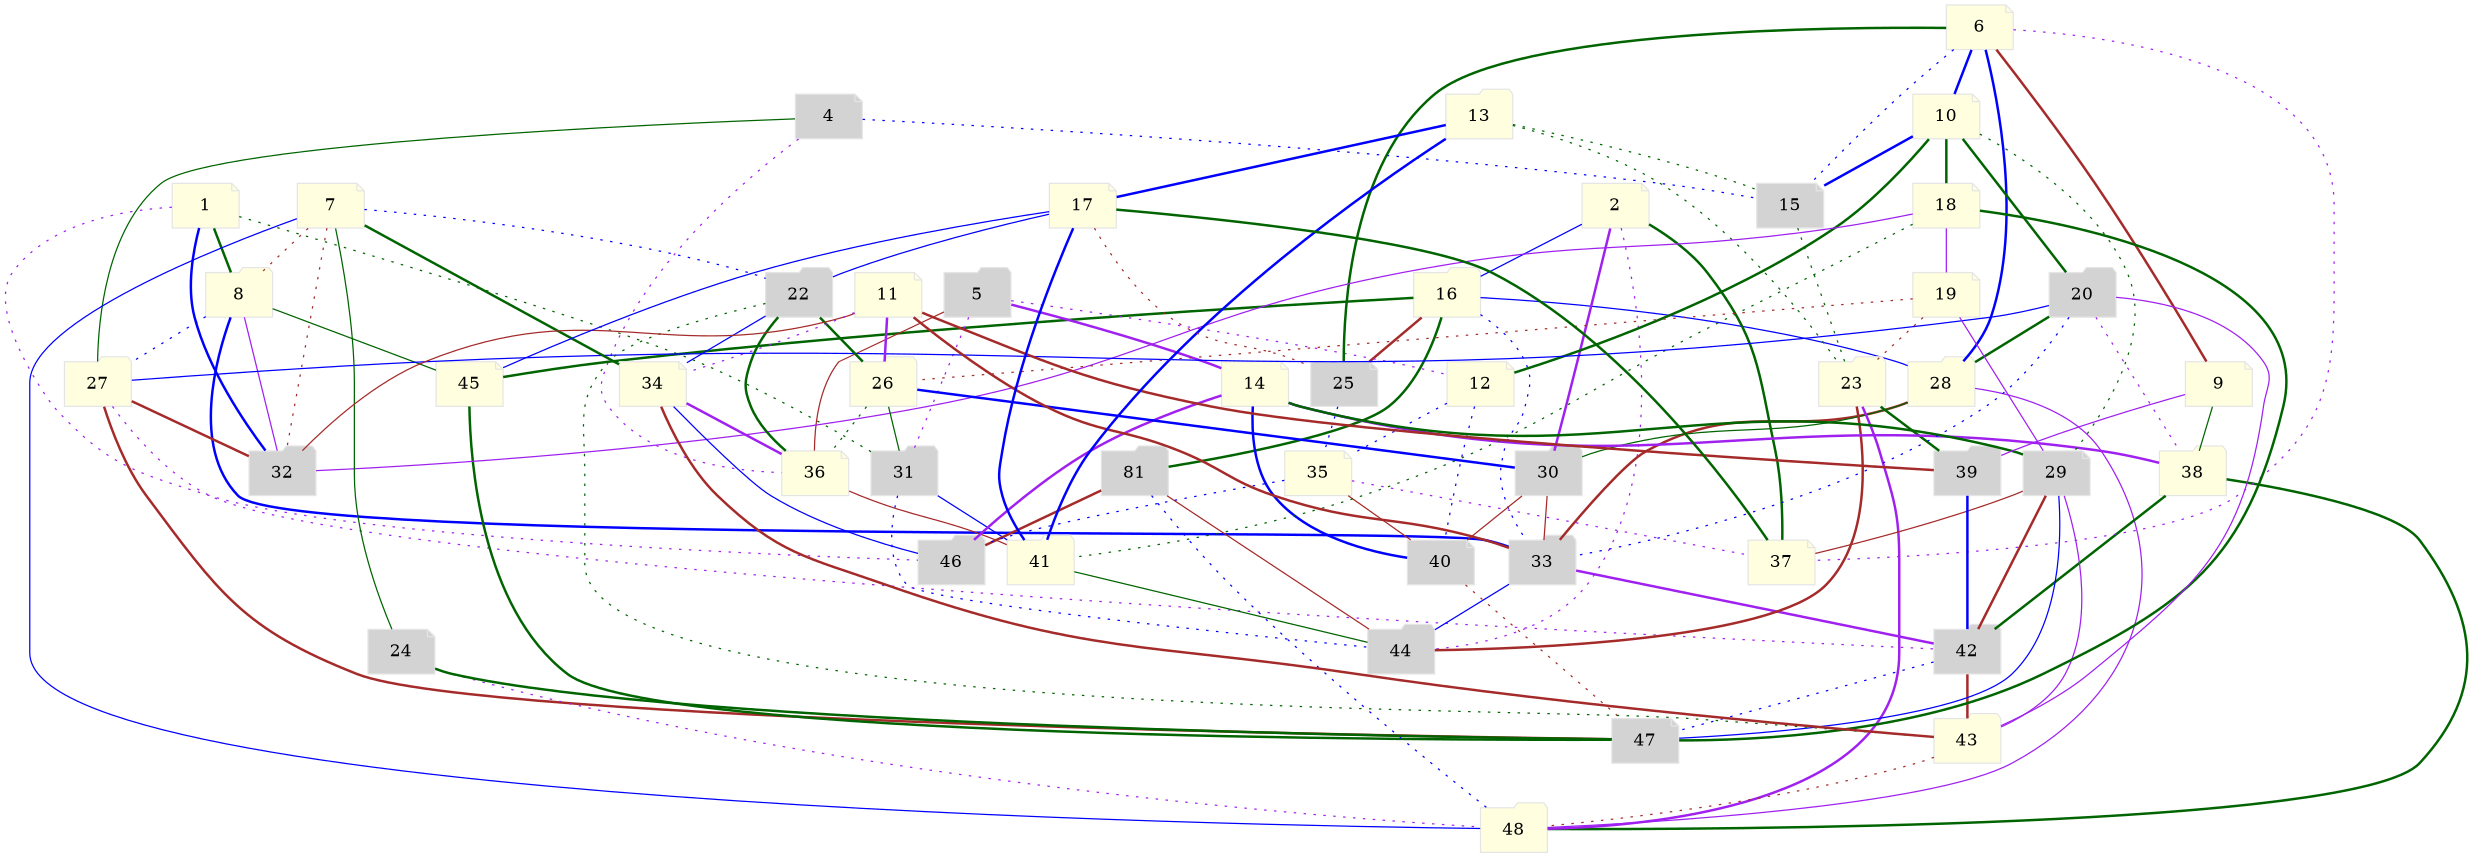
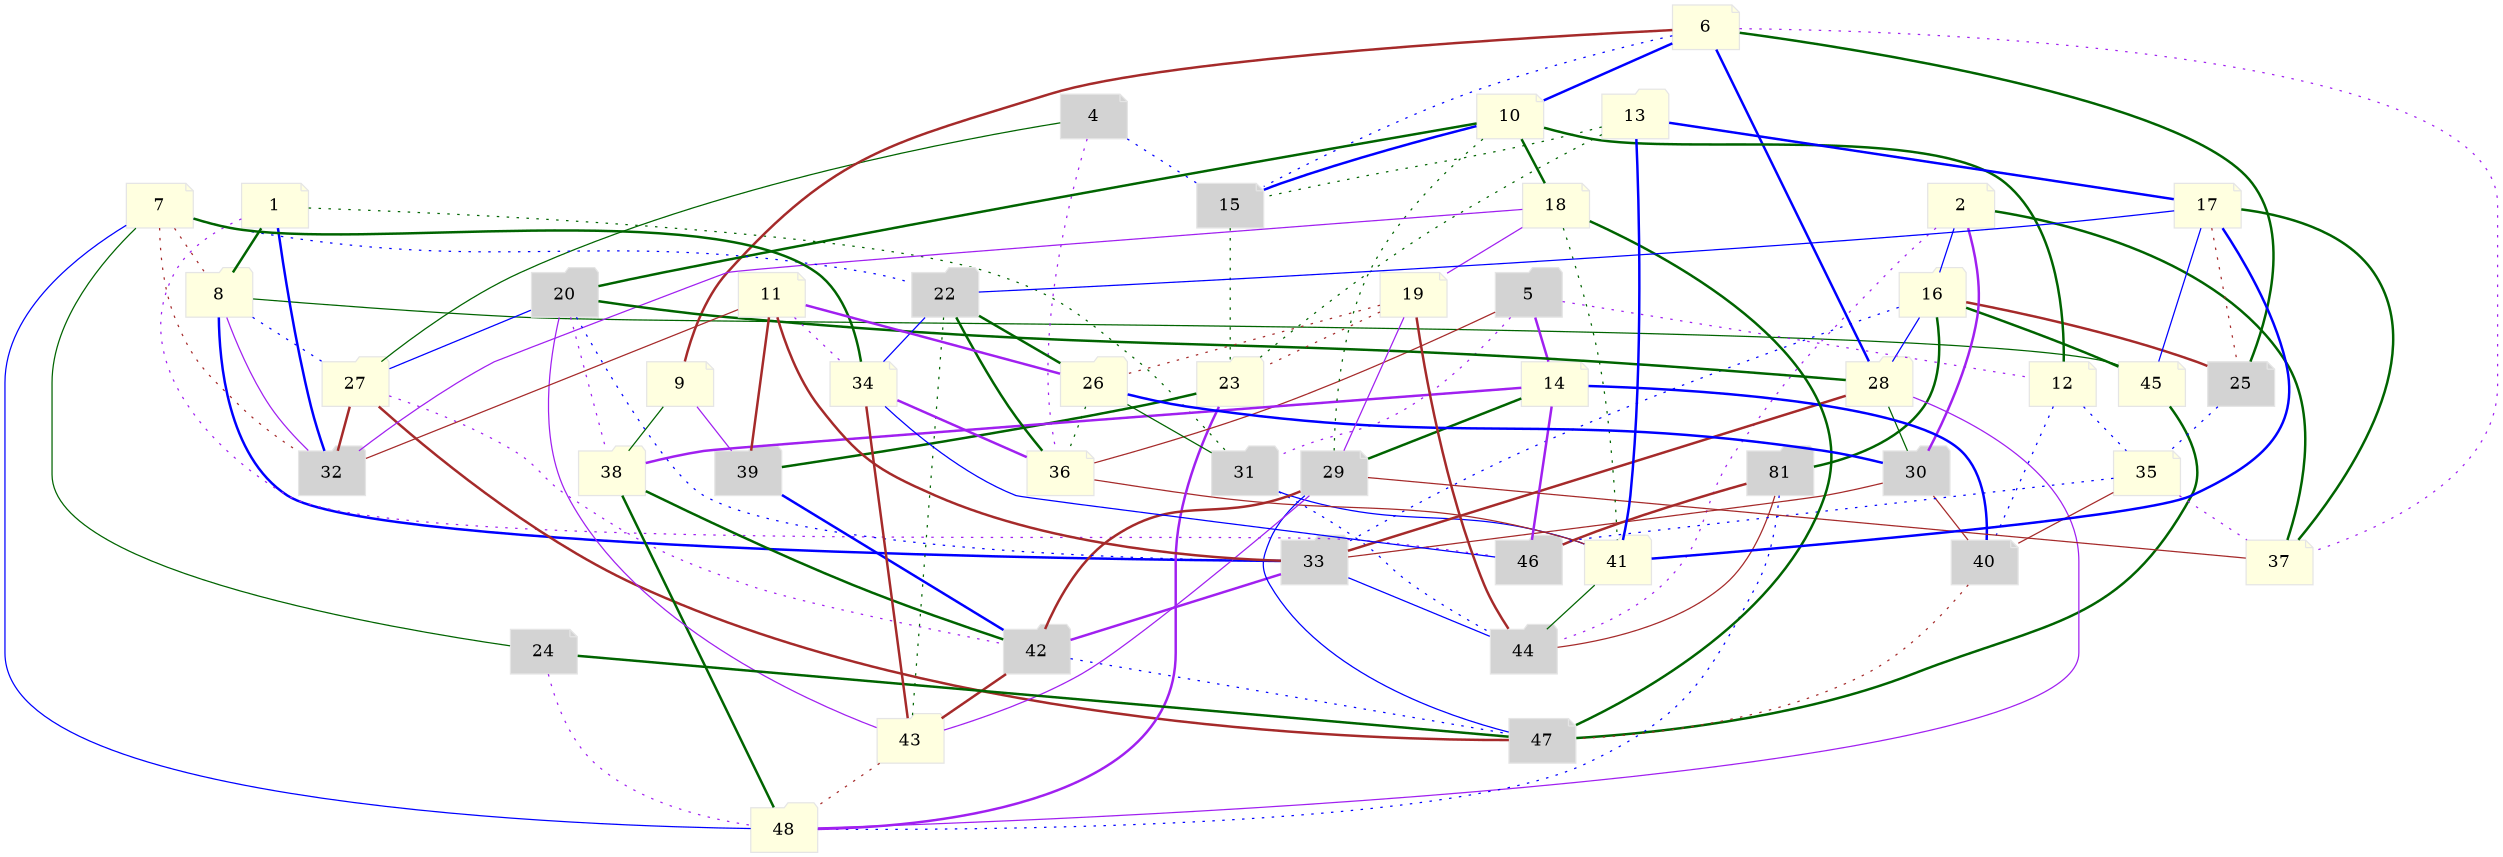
(1728, 624) -> (1449, 477)
